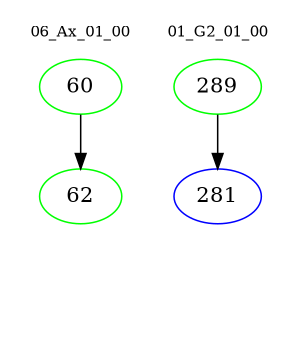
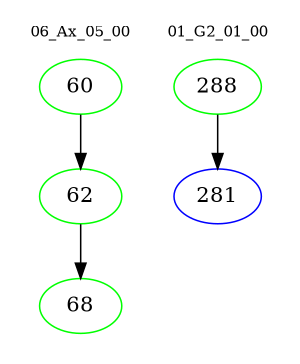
(81, 33) -> (81, 33)
(218, 87) -> (218, 87)
none -> (81, 306)
